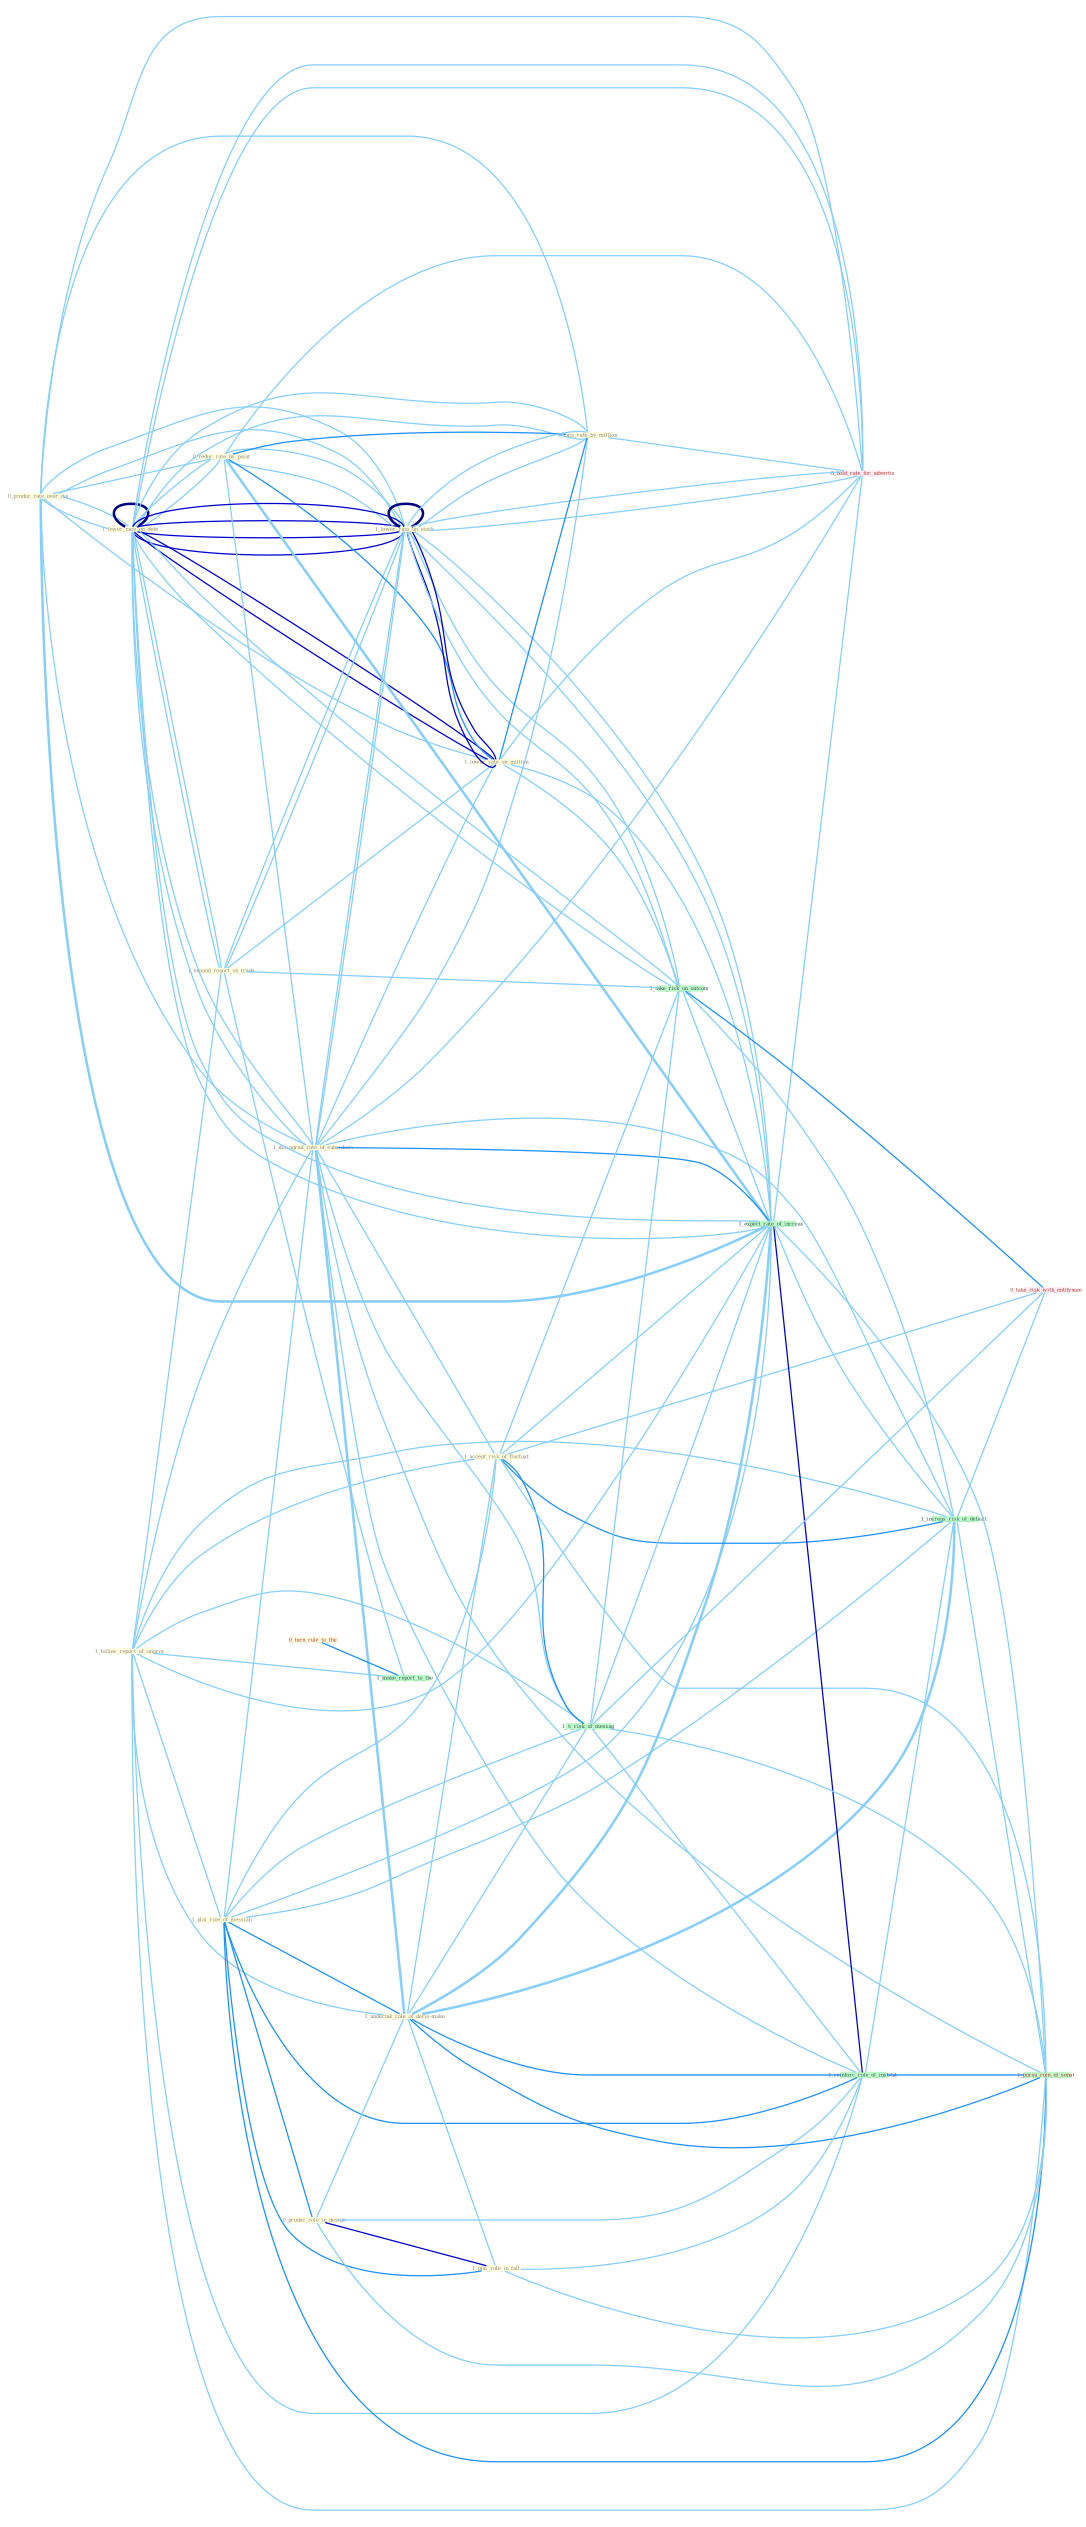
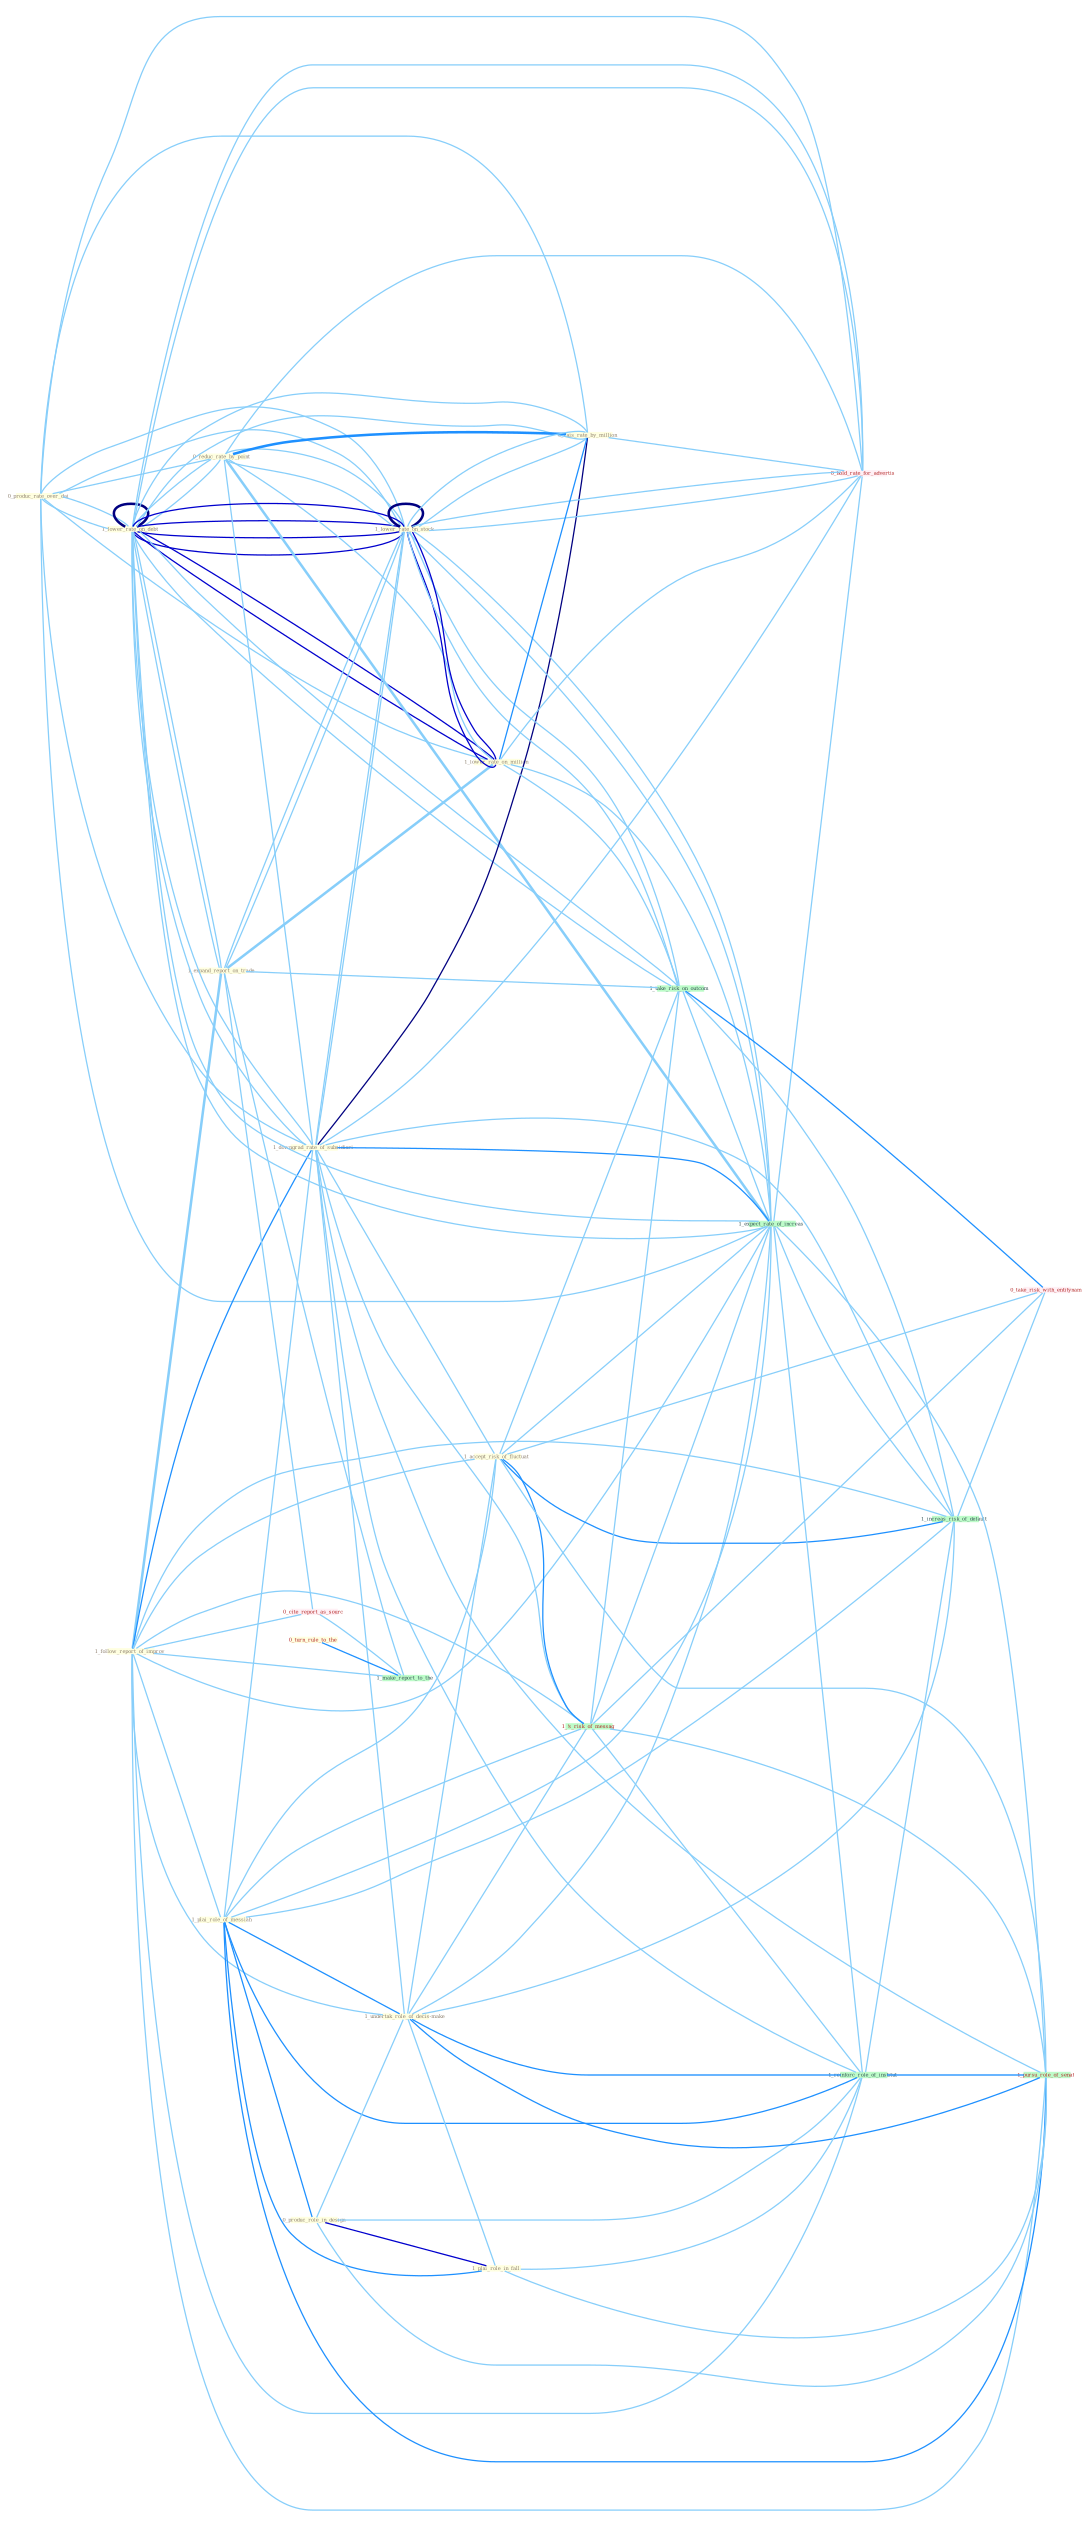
(399, 434) -> (399, 434)
(376, 571) -> (376, 571)
(509, 814) -> (509, 814)
(367, 861) -> (367, 861)
(403, 953) -> none
(125, 1196) -> (125, 1196)
(177, 1311) -> (177, 1311)
(196, 1390) -> (196, 1390)
(360, 1582) -> (360, 1582)
none -> (314, 1612)
(818, 1650) -> (818, 1650)
(683, 1668) -> (683, 1668)
(589, 1726) -> (589, 1726)
(997, 1770) -> none
(791, 1867) -> (791, 1867)
